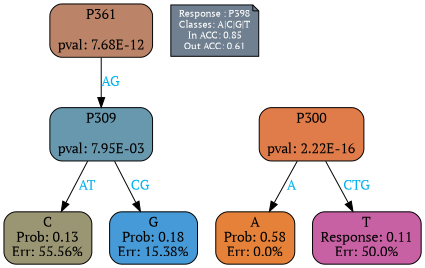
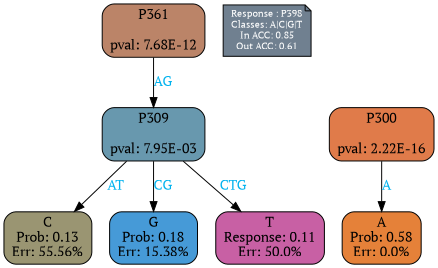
(337, 182) -> (208, 183)
